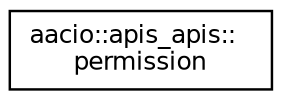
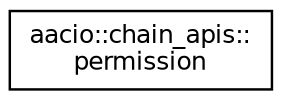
(141, 50) -> (141, 50)
